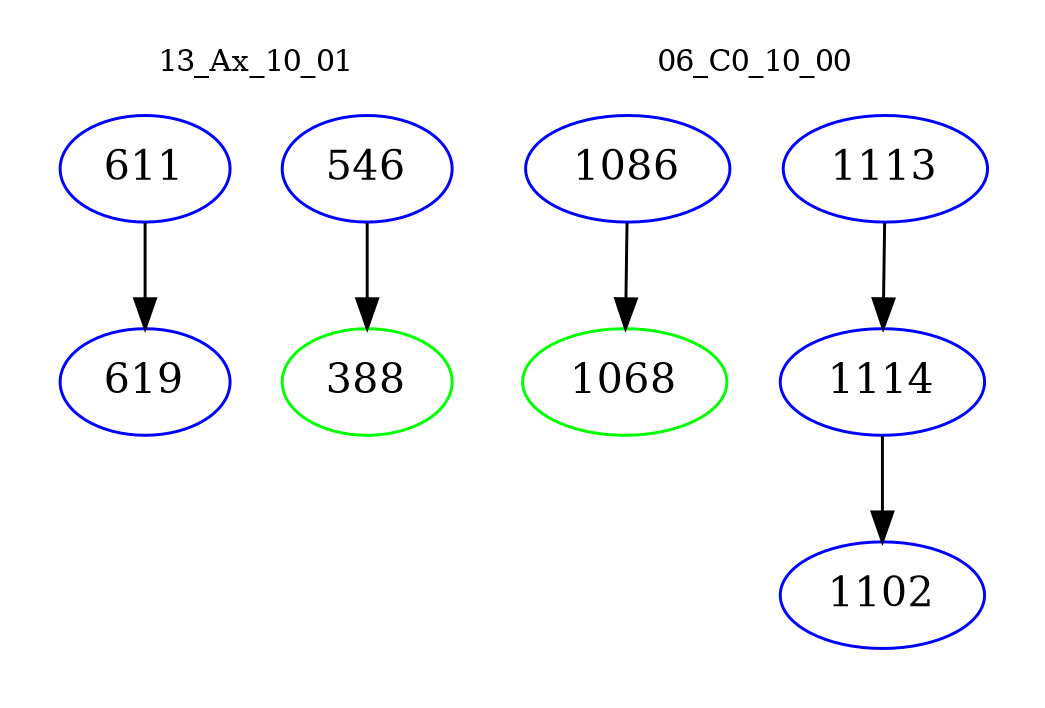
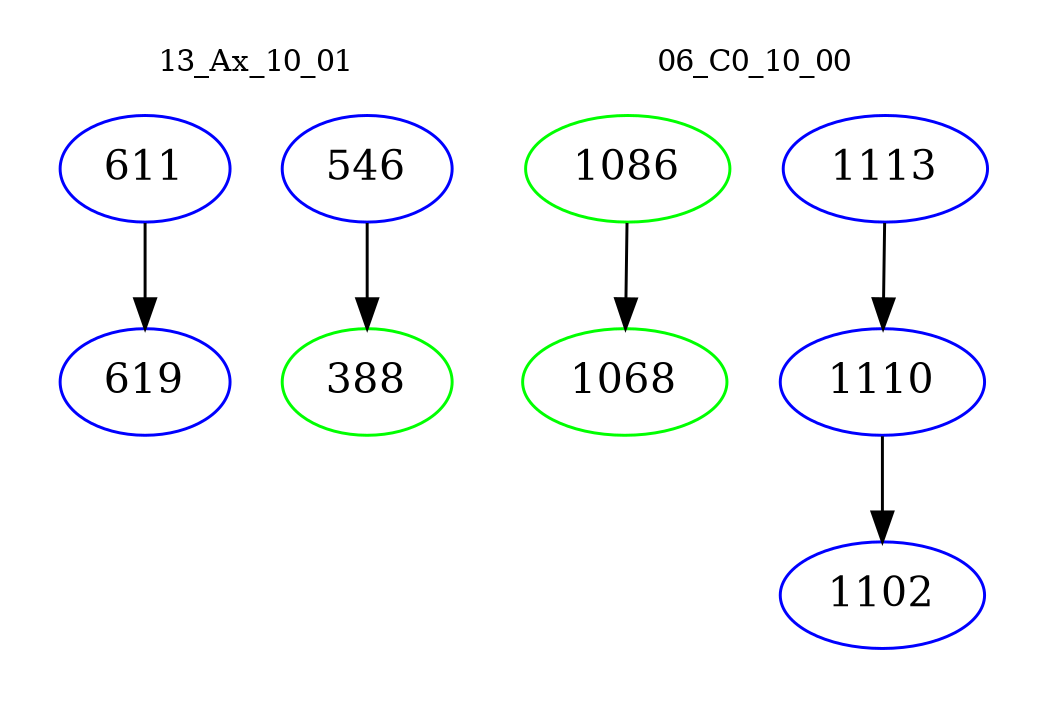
(628, 169) -> (628, 169)
(882, 382) -> (882, 382)
